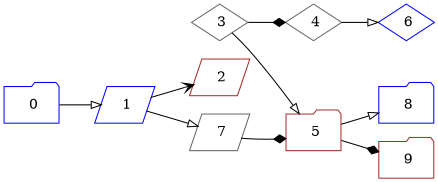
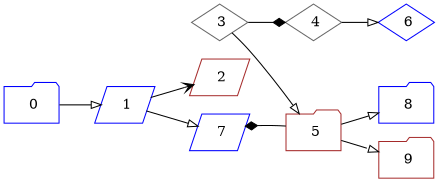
(220, 132) -> (220, 132)
(257, 139) -> (272, 126)
(354, 144) -> (354, 144)
